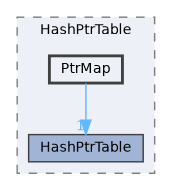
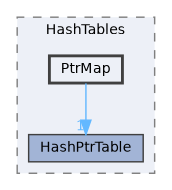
(86, 31) -> (86, 31)
